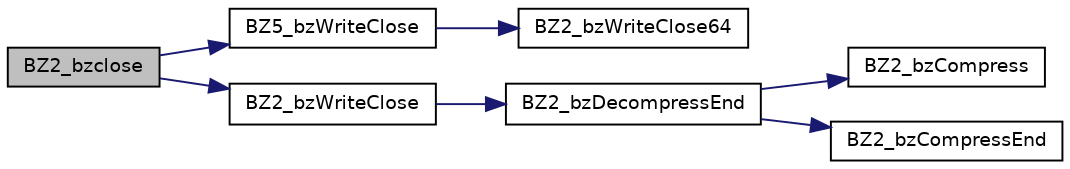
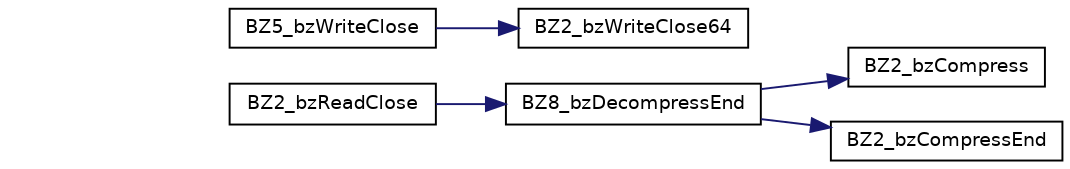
(84, 67) -> none
(333, 104) -> (333, 104)
(633, 104) -> (633, 104)
